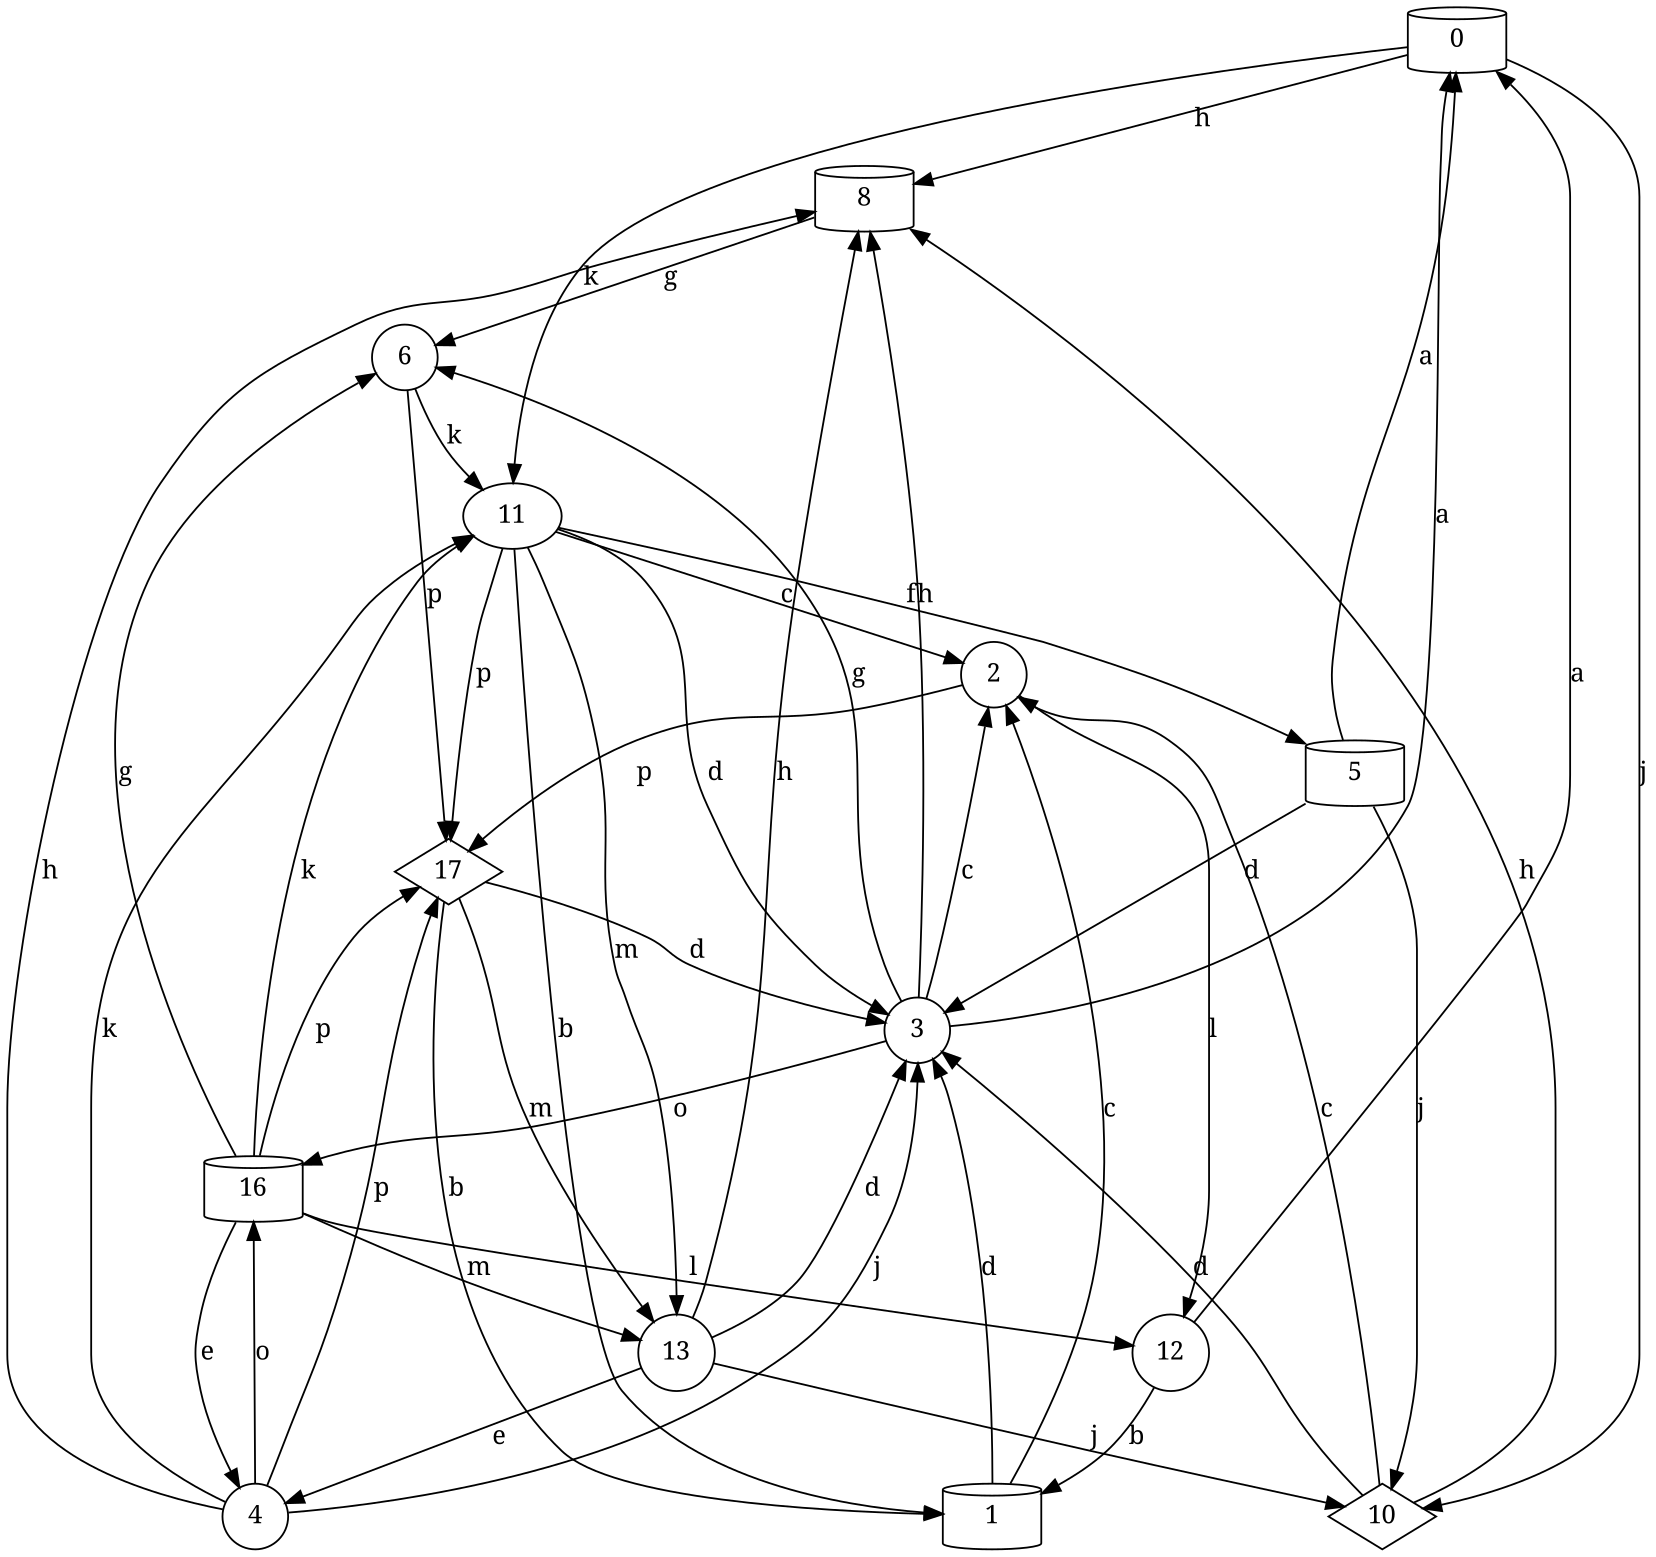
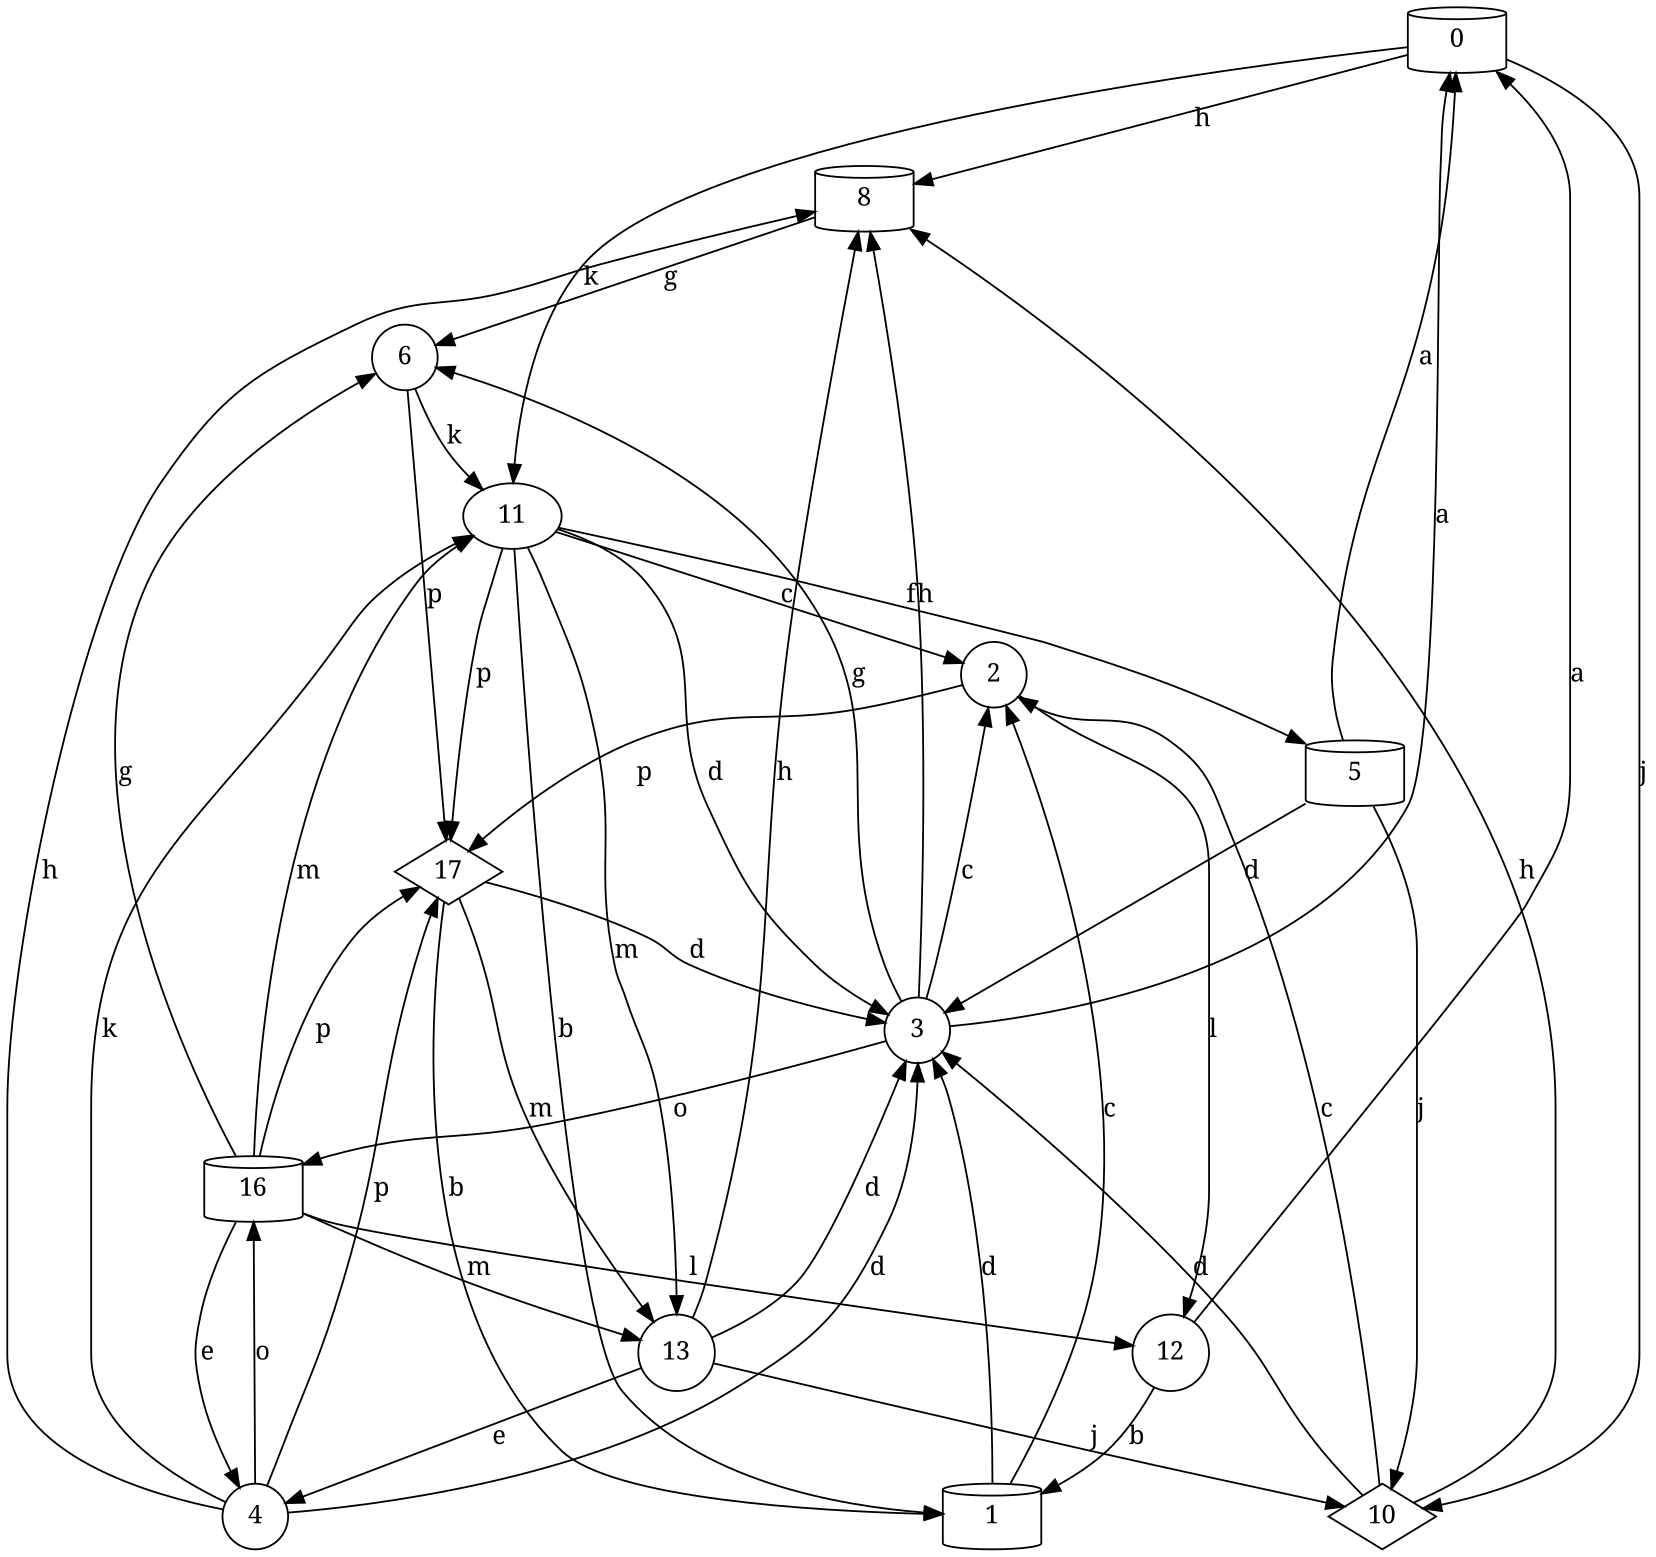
(309, 872) -> (309, 872)
(878, 1268) -> (878, 1268)
